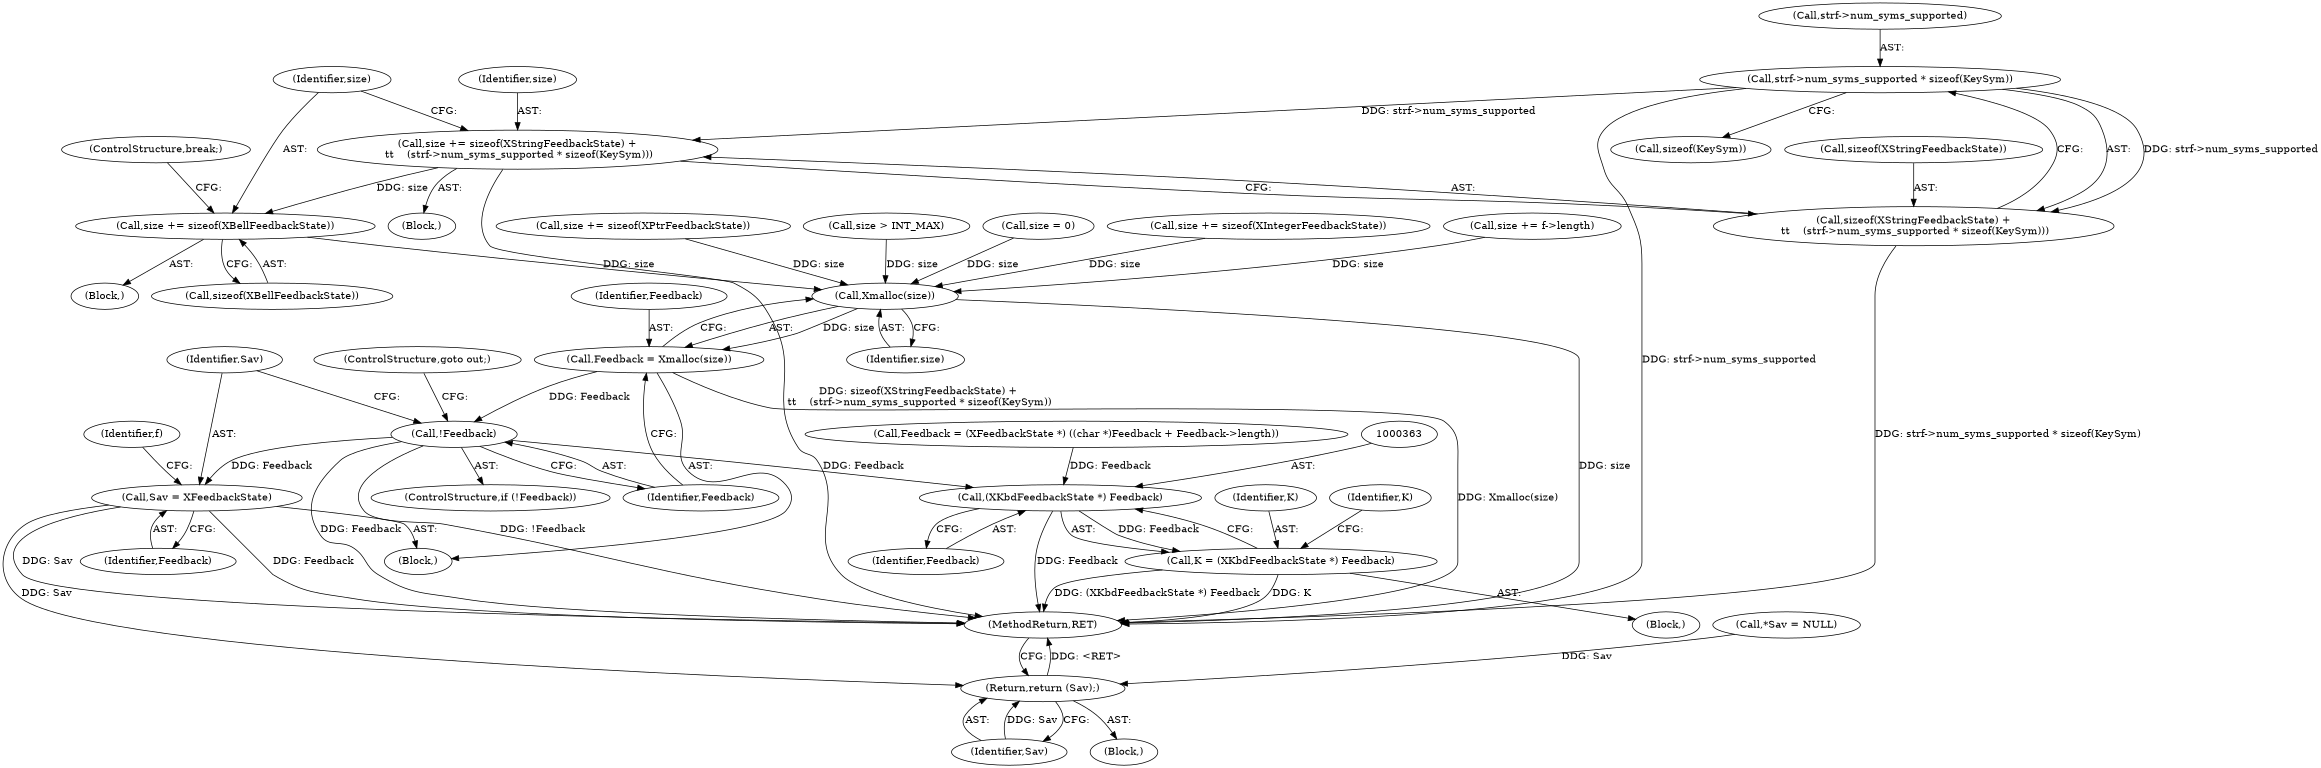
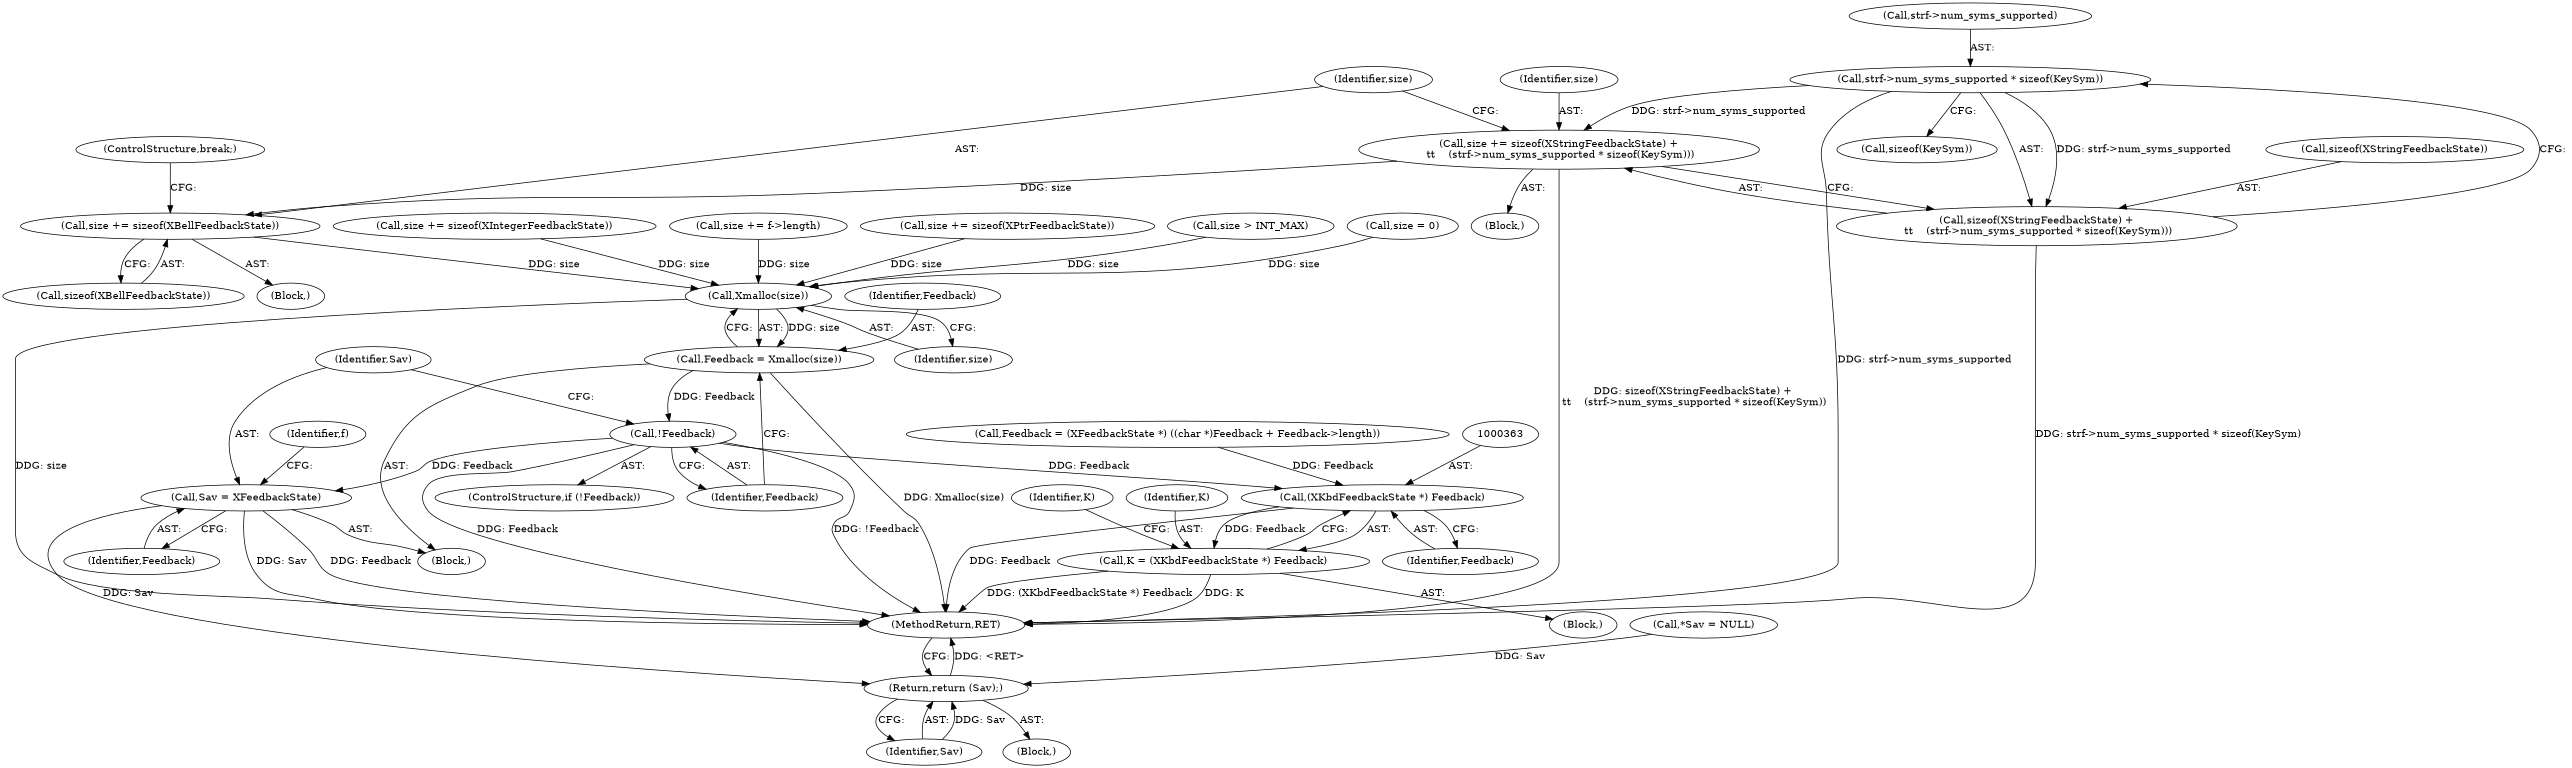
(418, 360) -> none
